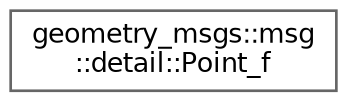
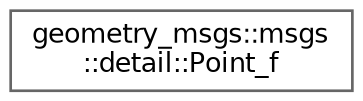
(174, 51) -> (182, 51)
